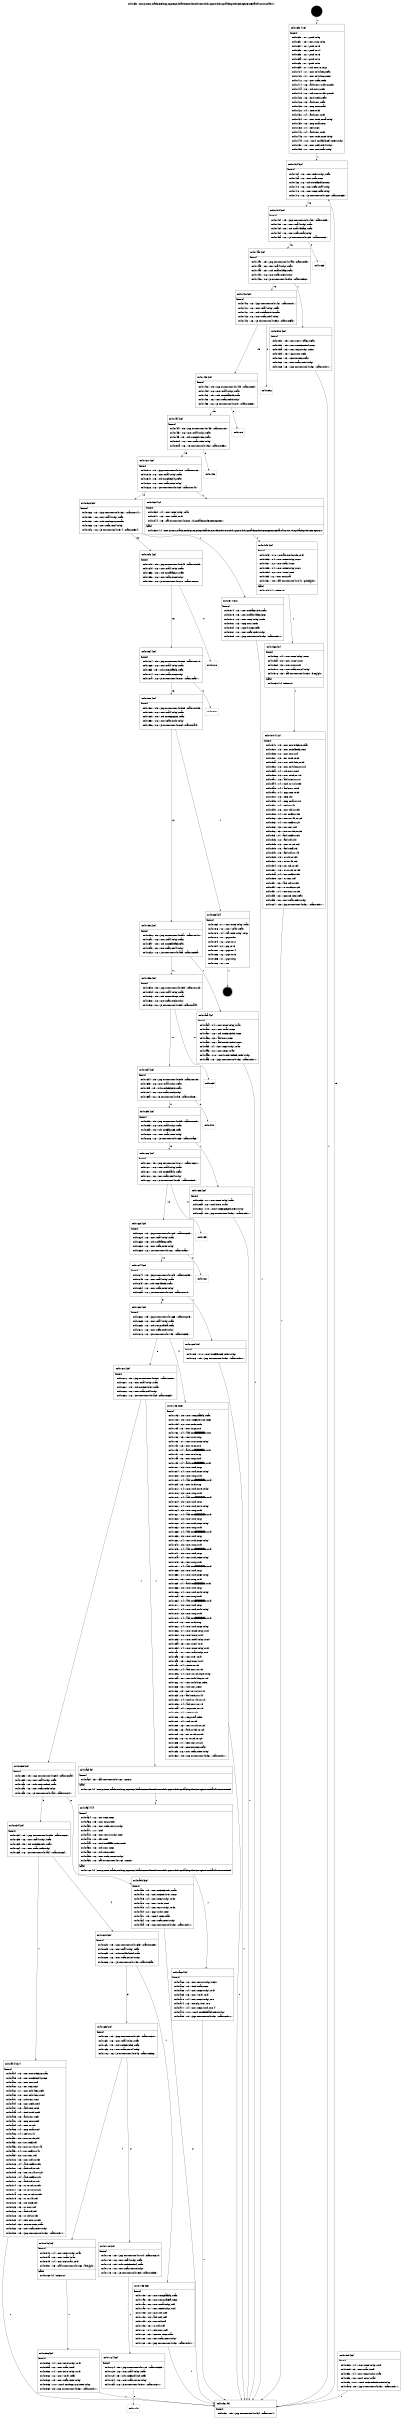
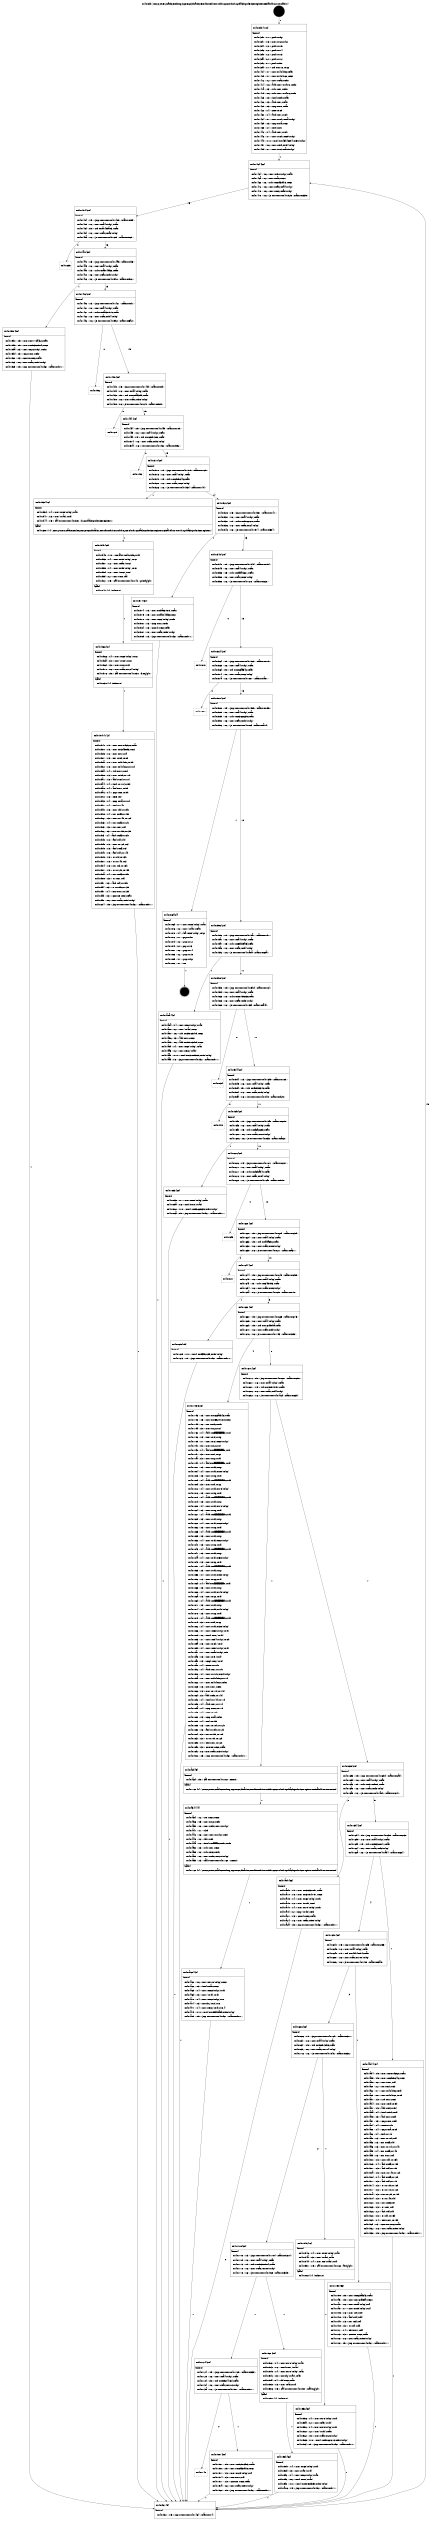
none -> (291, 2376)
none -> (241, 2473)
